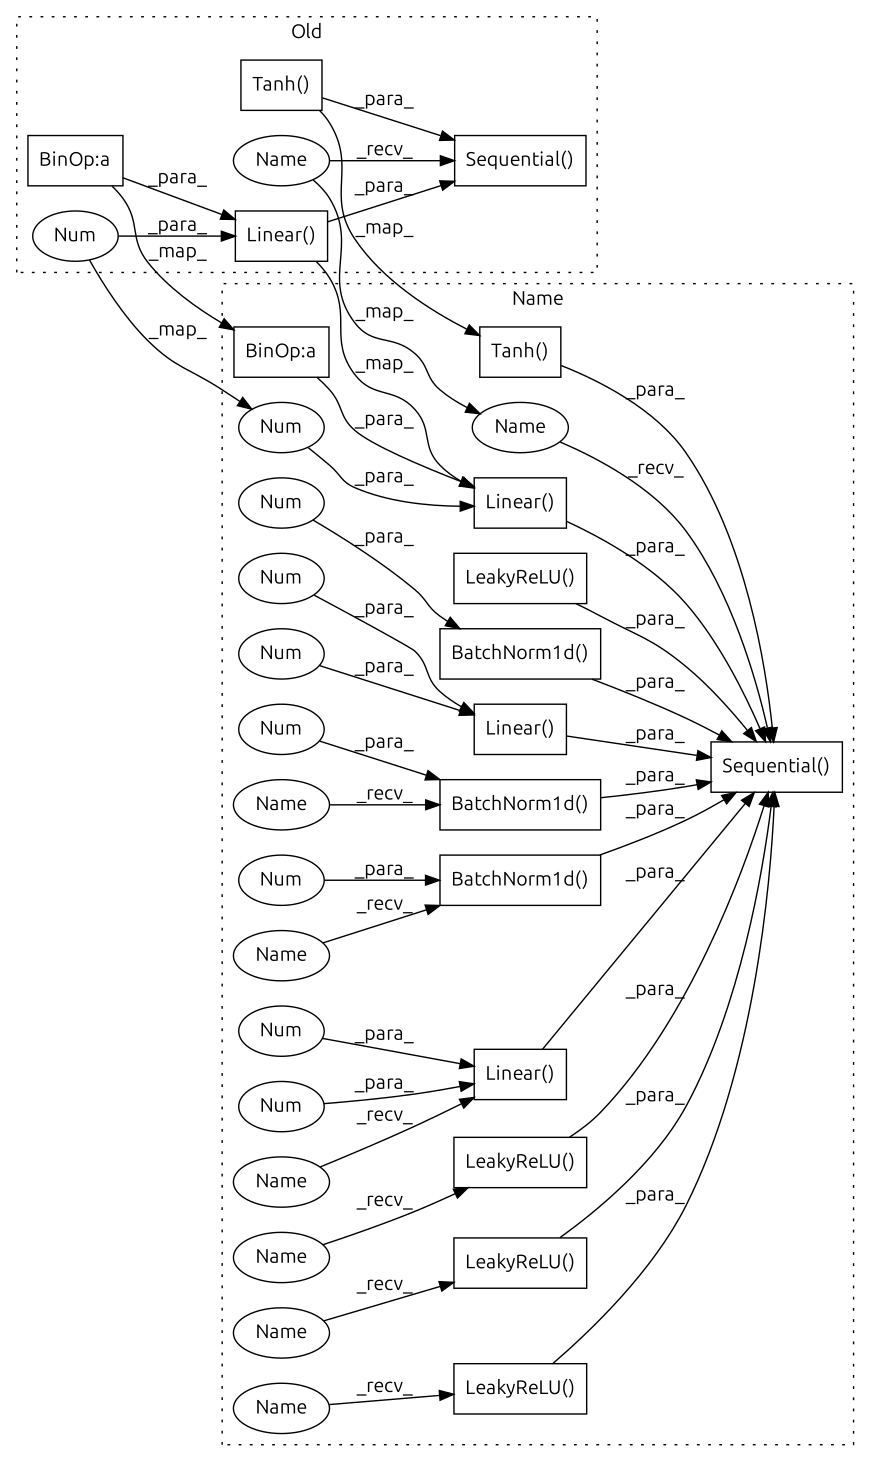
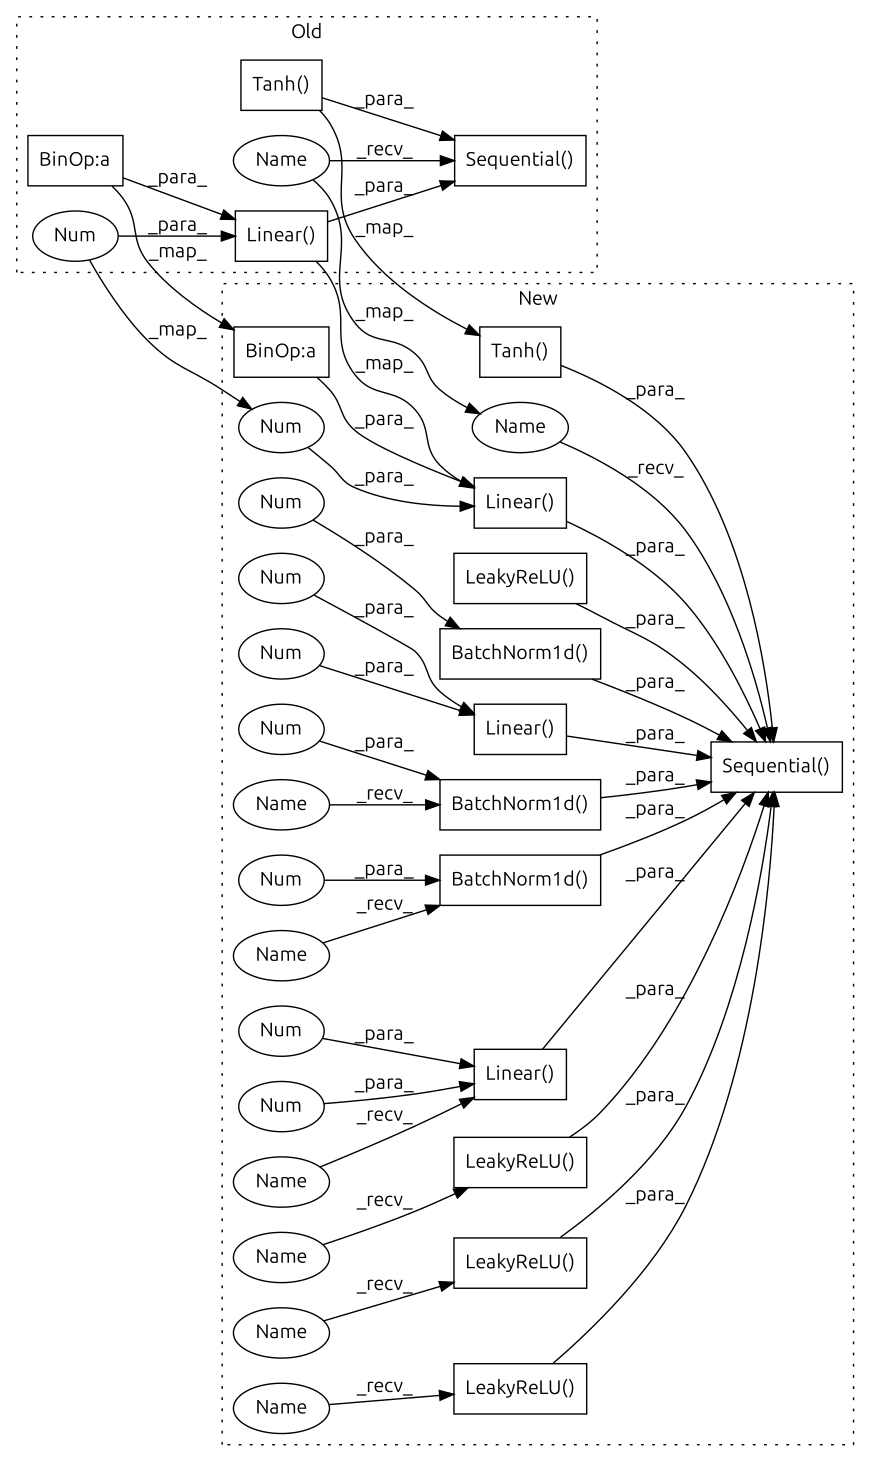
(538, 300) -> (538, 300)
